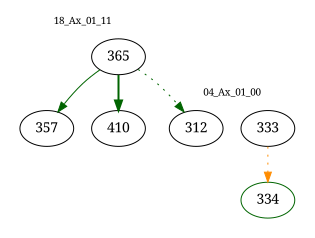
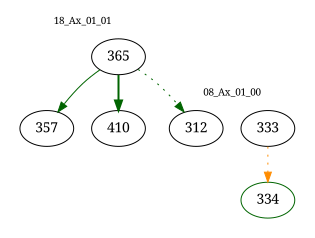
(83, 21) -> (83, 21)
(232, 93) -> (232, 93)
